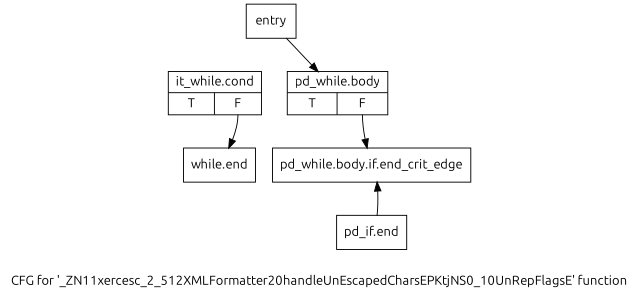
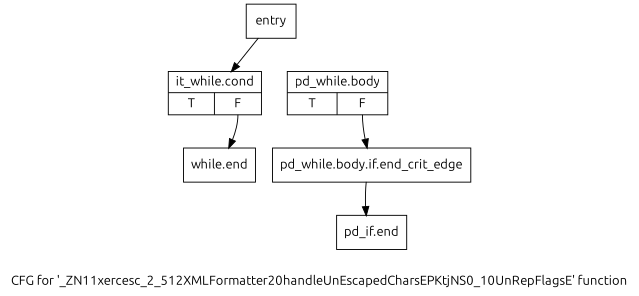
(299, 52) -> (248, 51)
(378, 203) -> (365, 194)
